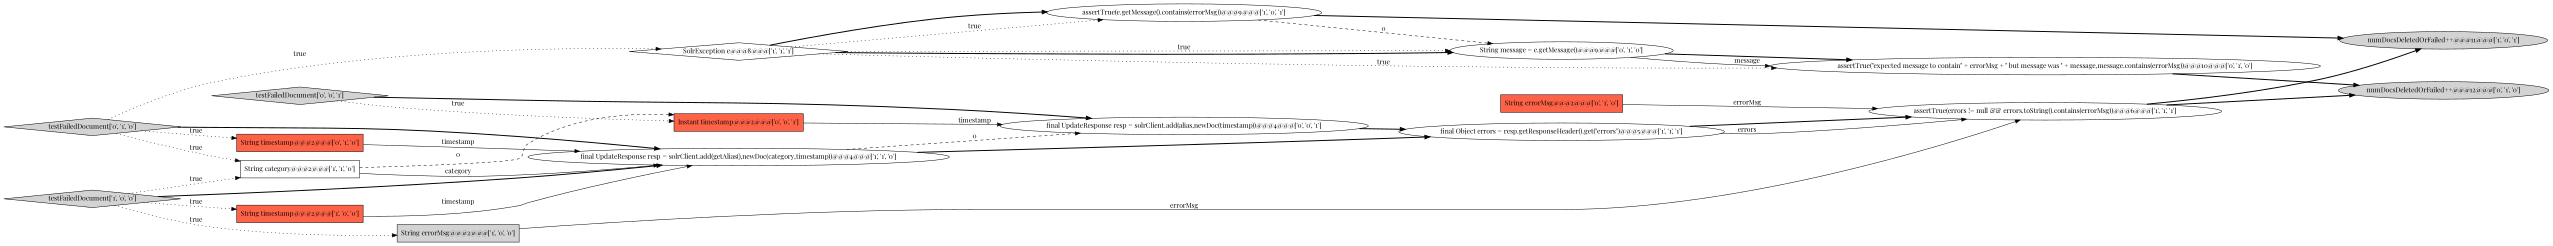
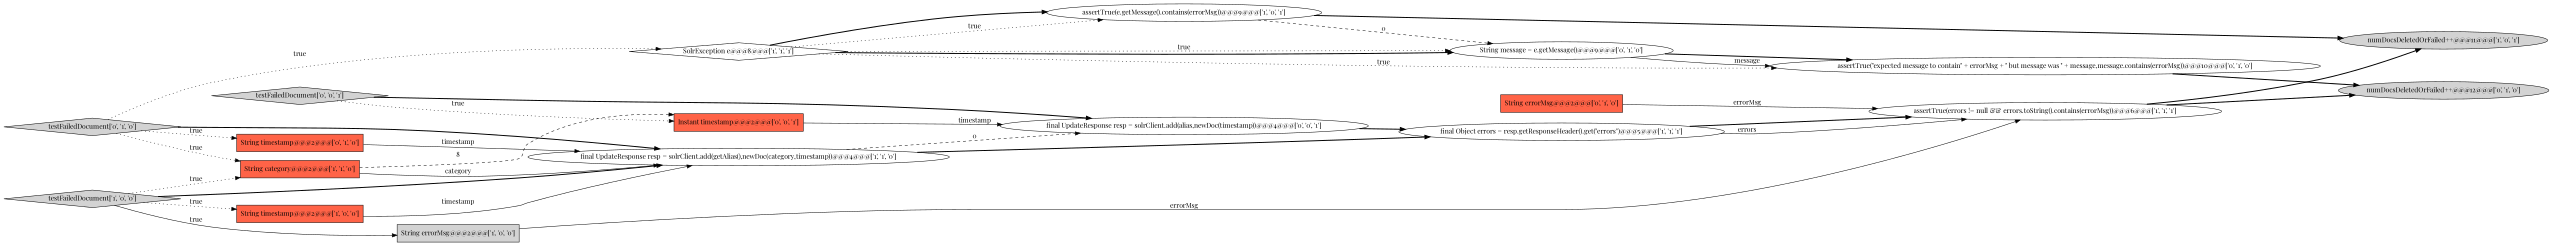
(458, 155) -> (458, 155)
(300, 169) -> (300, 169)
(252, 231) -> (252, 231)
